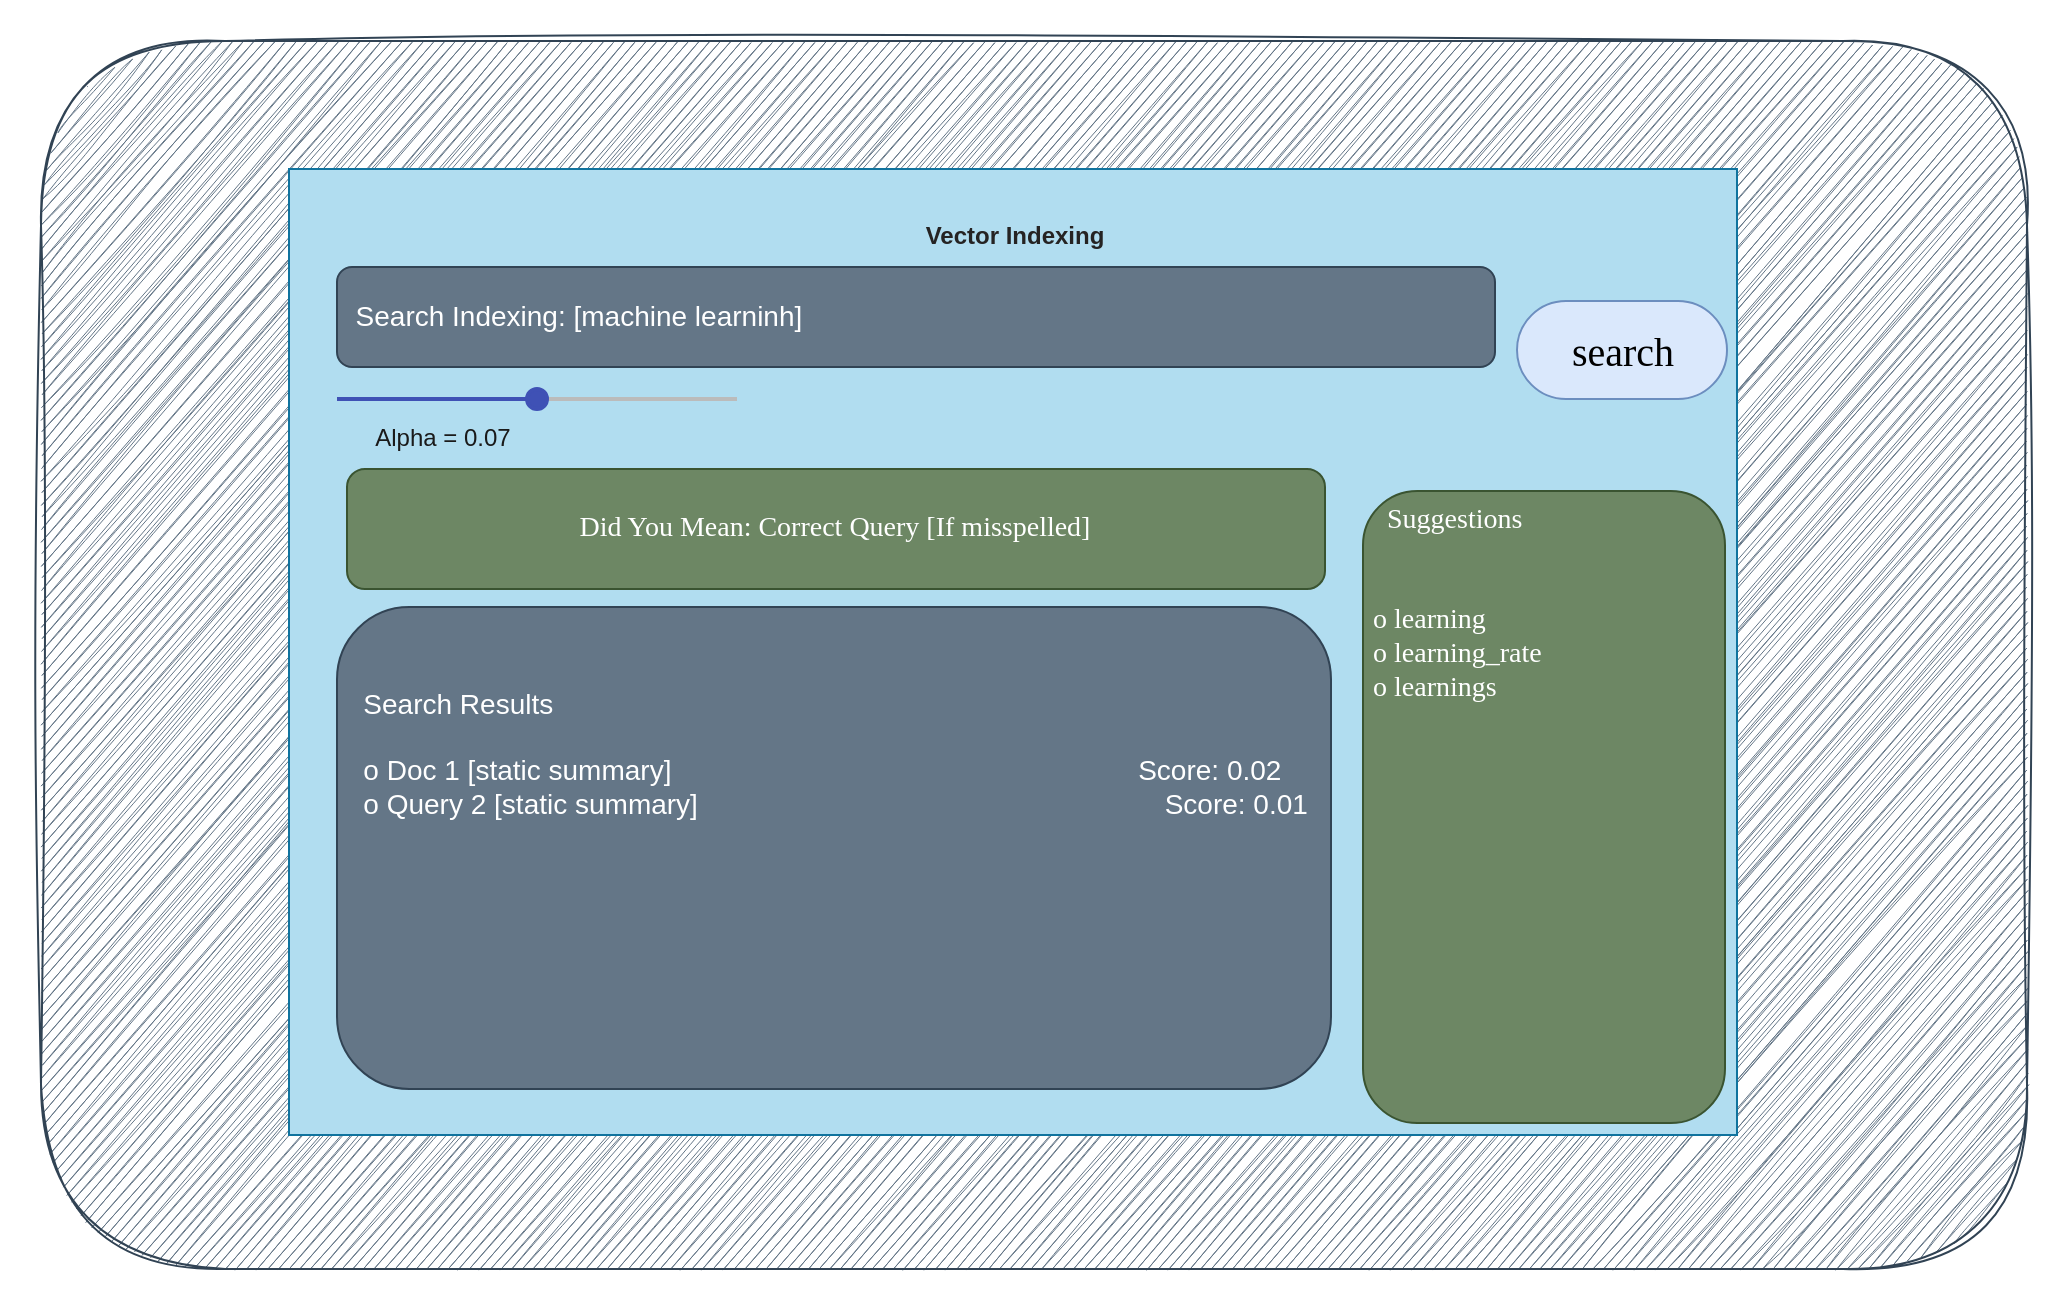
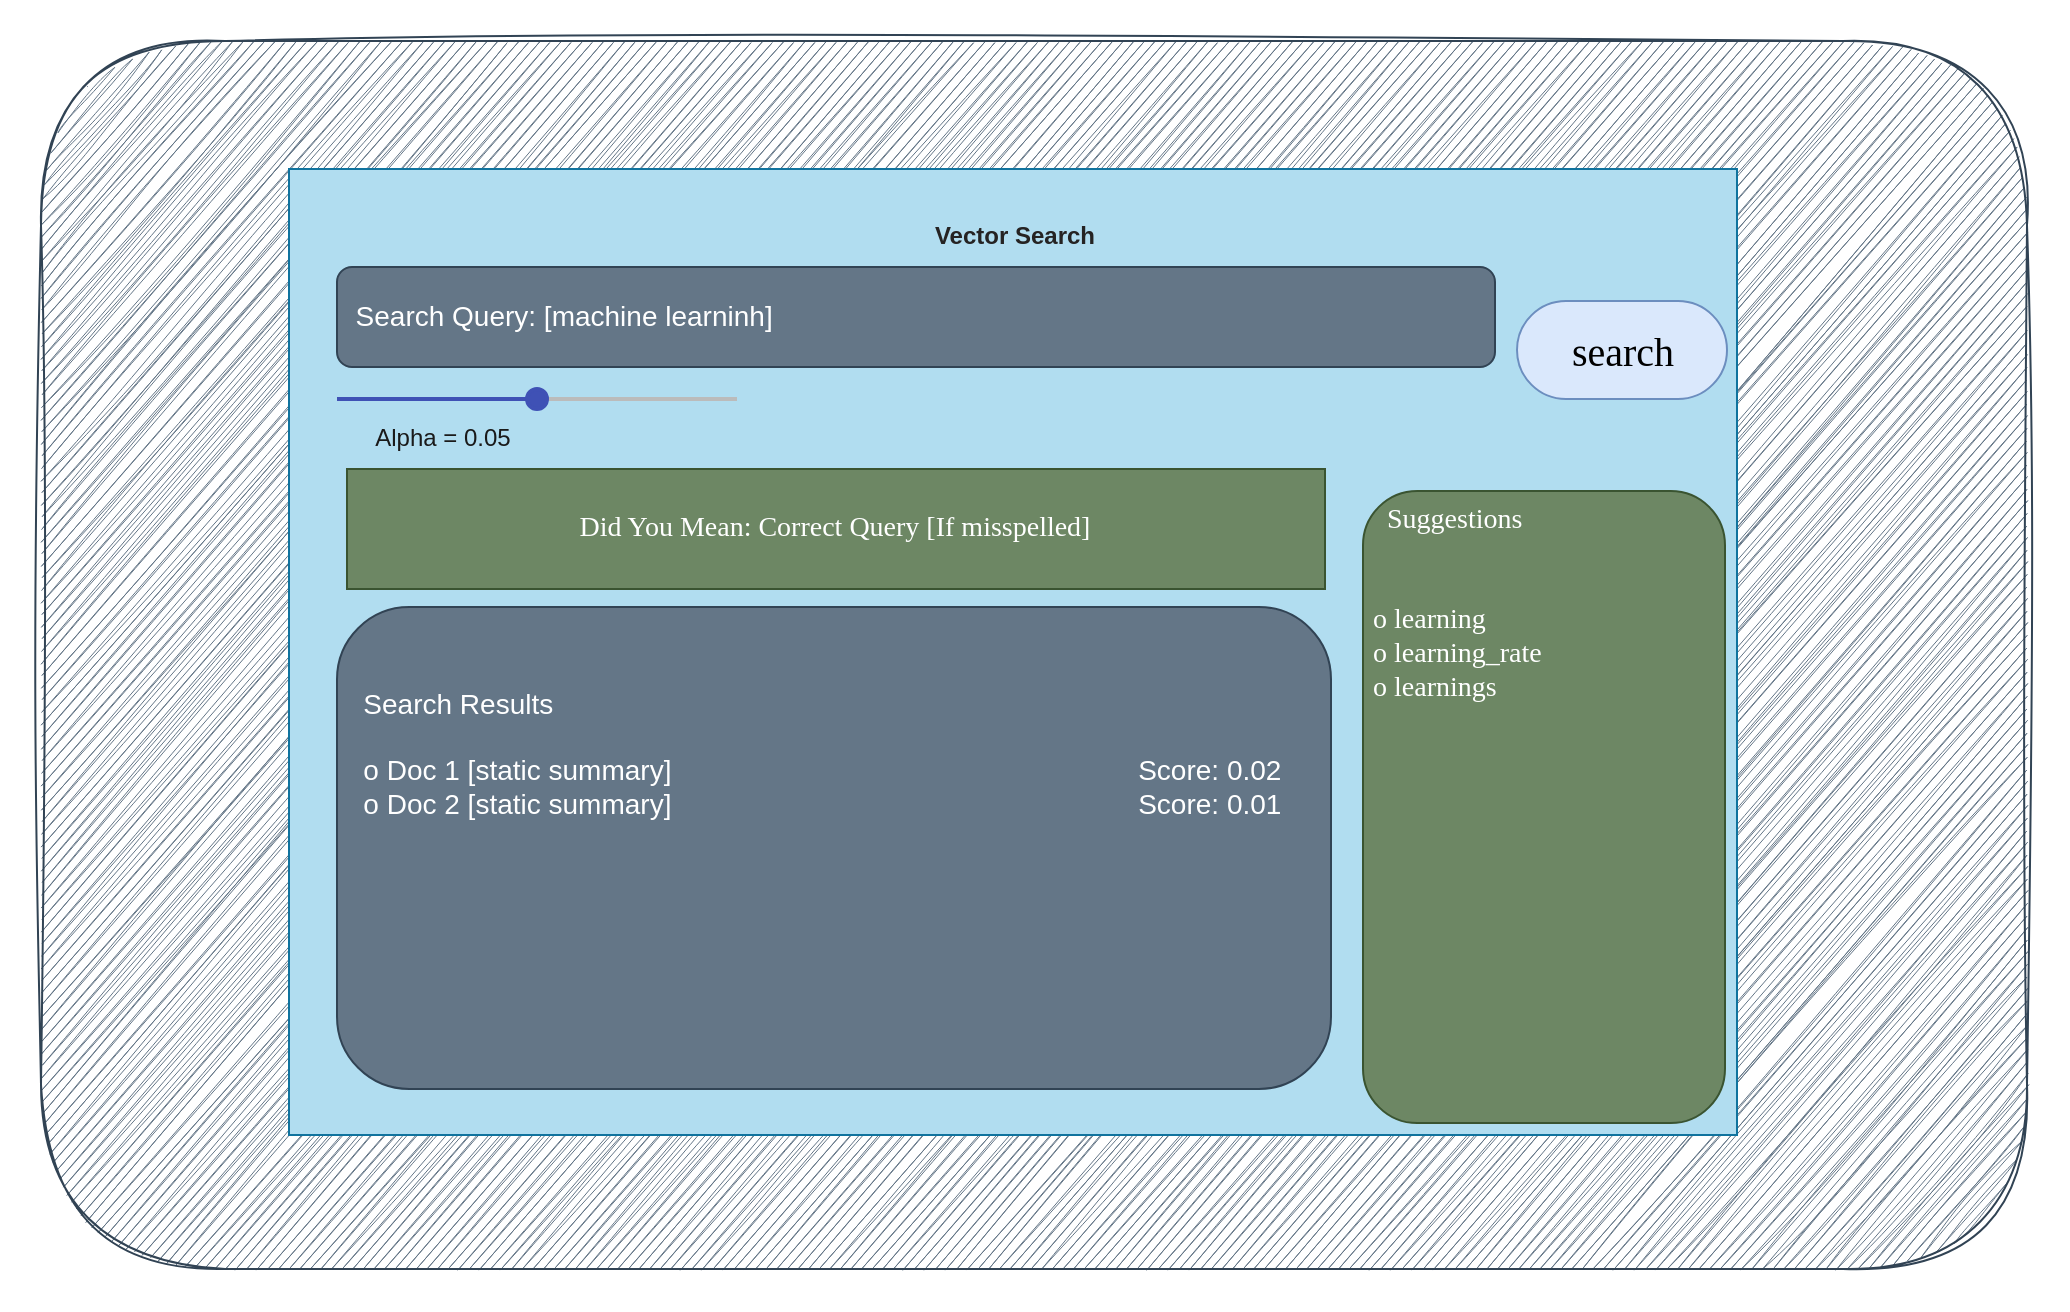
(1016, 237) -> (1016, 237)
(551, 317) -> (534, 317)
(444, 439) -> (444, 439)
(836, 529) -> (836, 529)
(836, 693) -> (836, 693)
